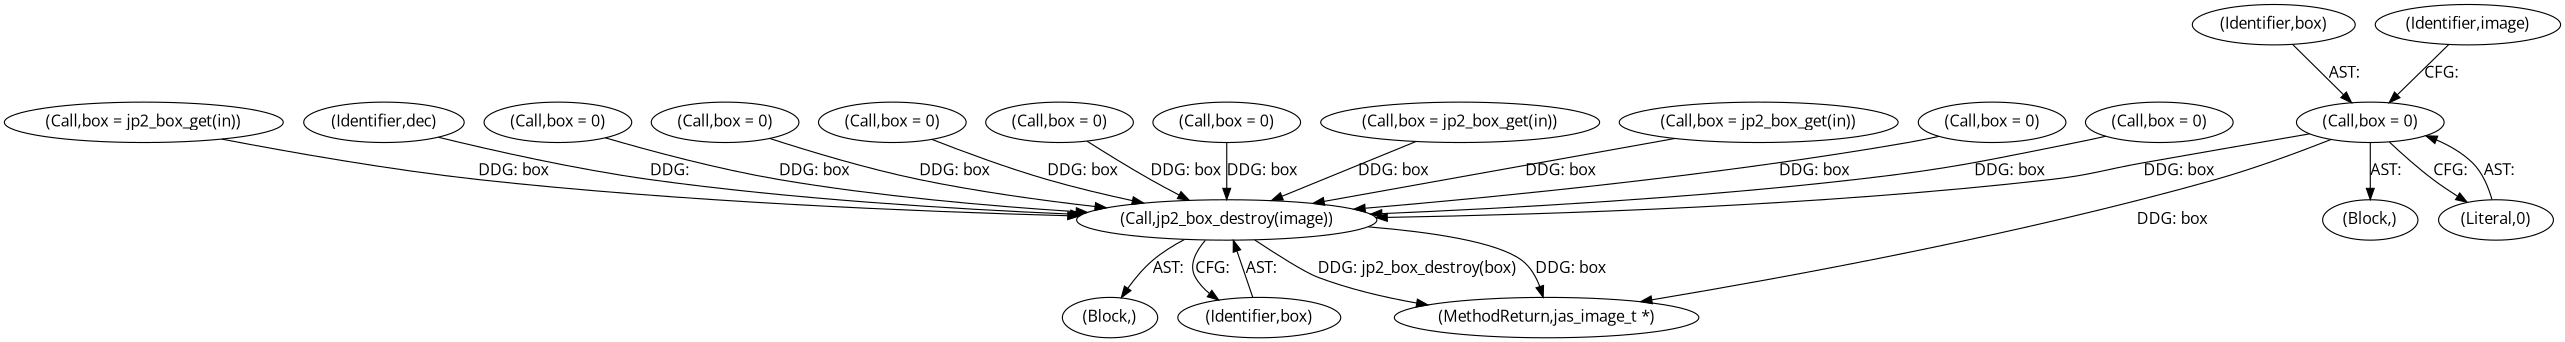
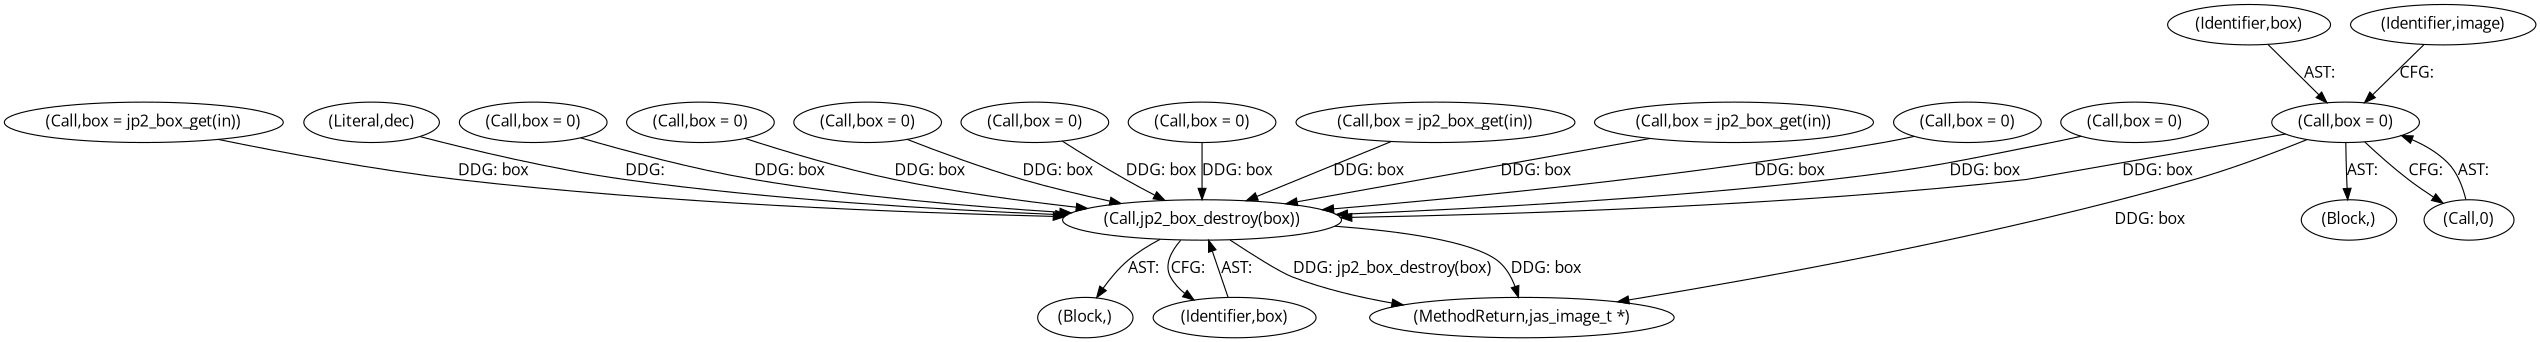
(384, 122) -> (372, 122)
(1227, 220) -> (1202, 220)
(2496, 220) -> (2469, 220)
